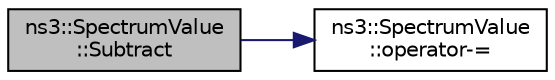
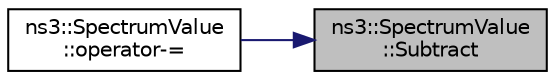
(267, 40) -> (267, 40)
